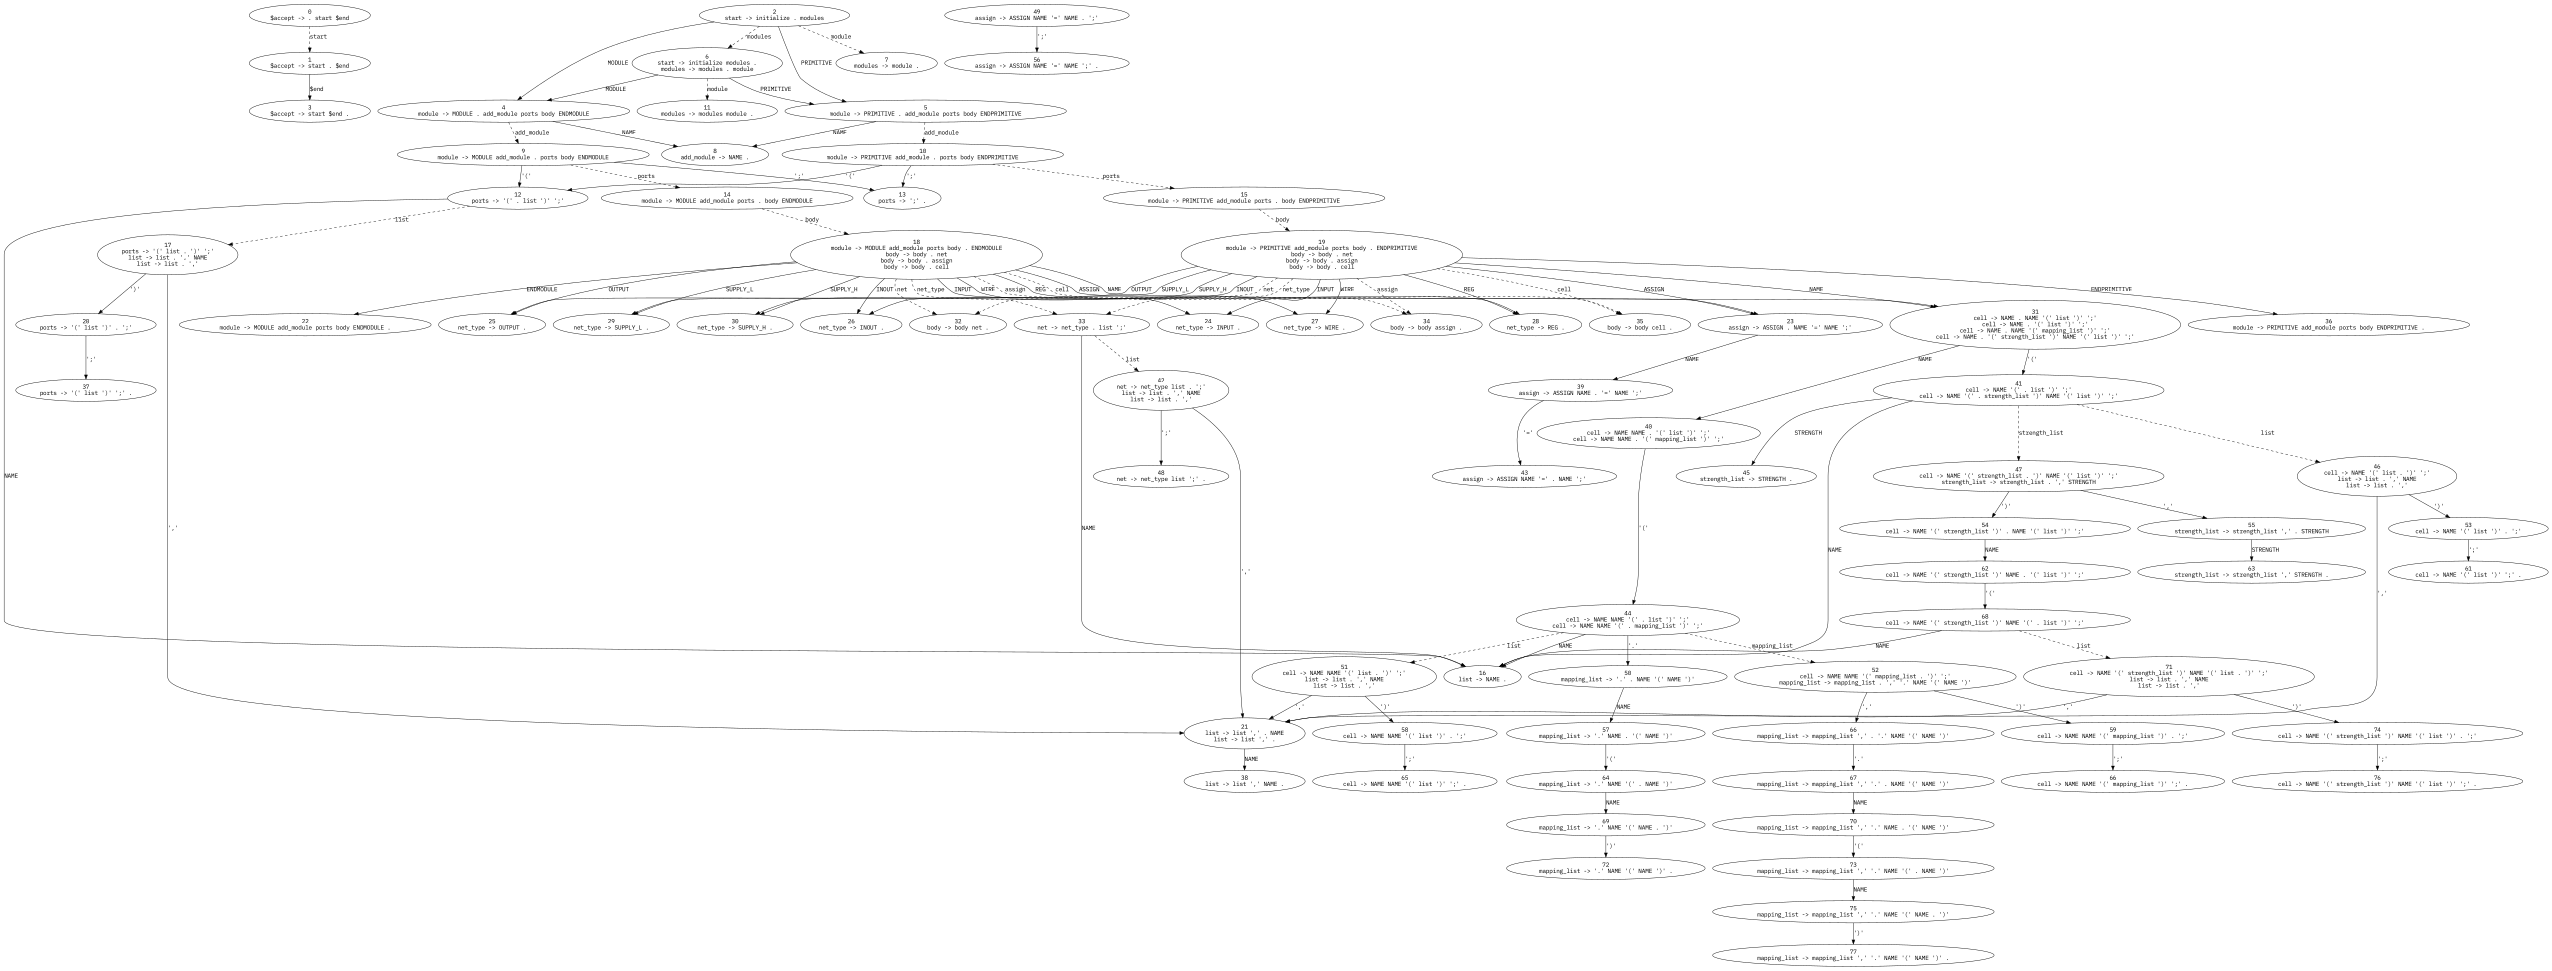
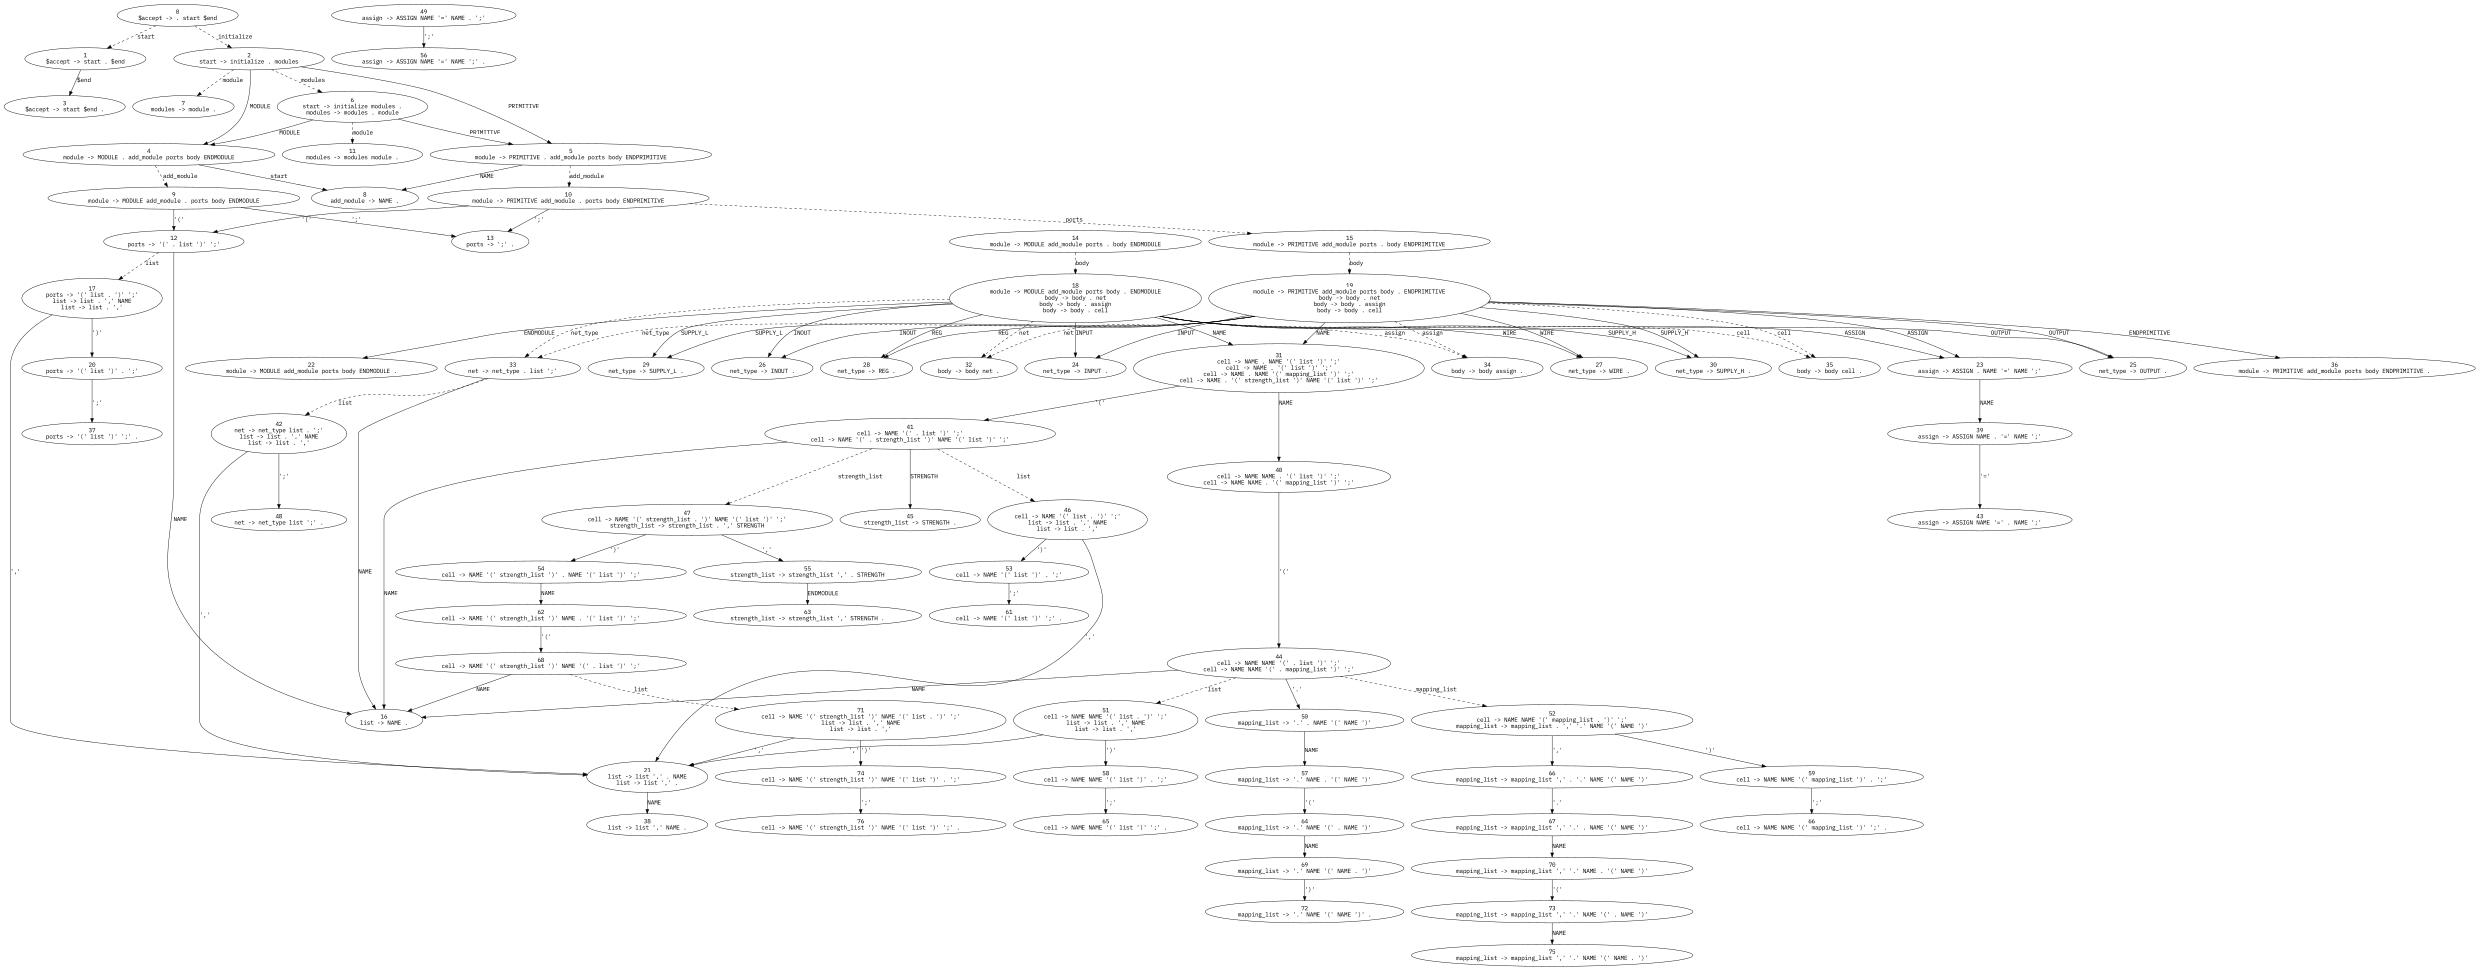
none -> (211, 36)
(629, 133) -> (279, 176)
(623, 176) -> none
(2266, 550) -> (823, 594)
(1853, 955) -> none
